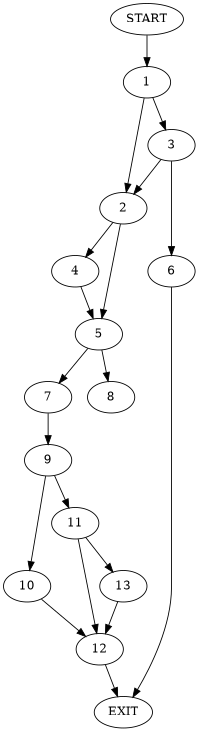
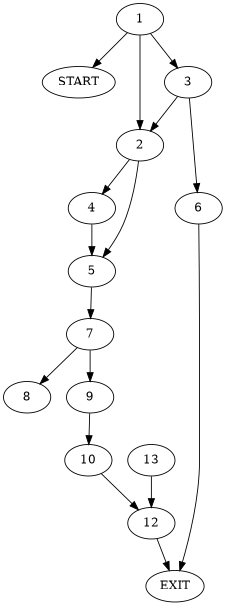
(147, 46) -> (113, 47)
(104, 361) -> (62, 363)
(75, 523) -> none
